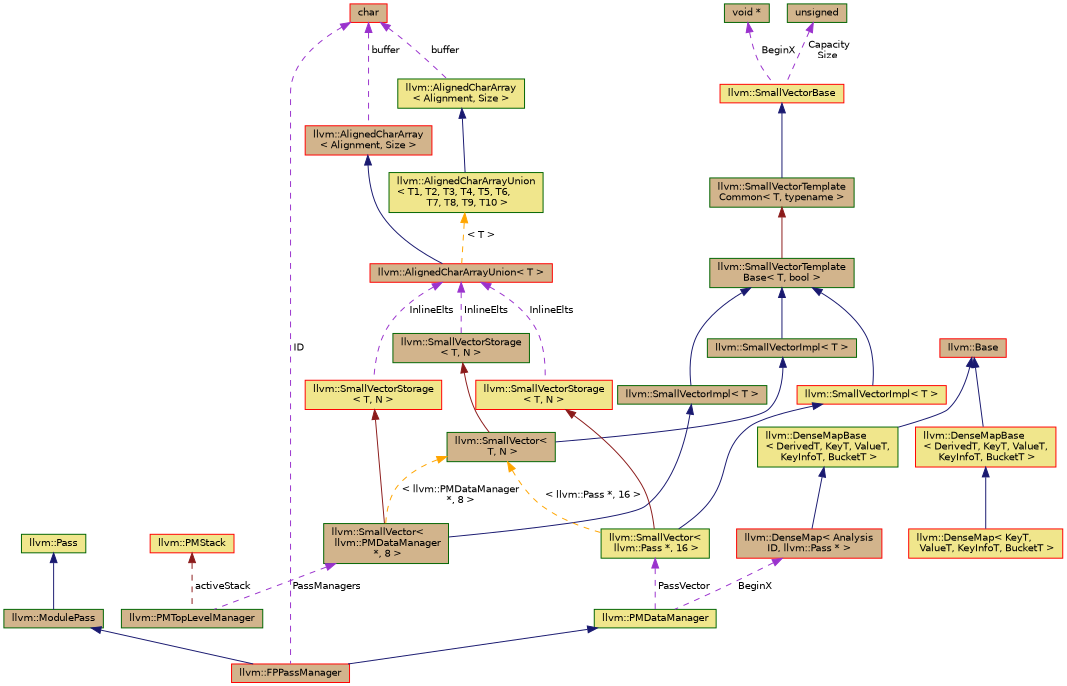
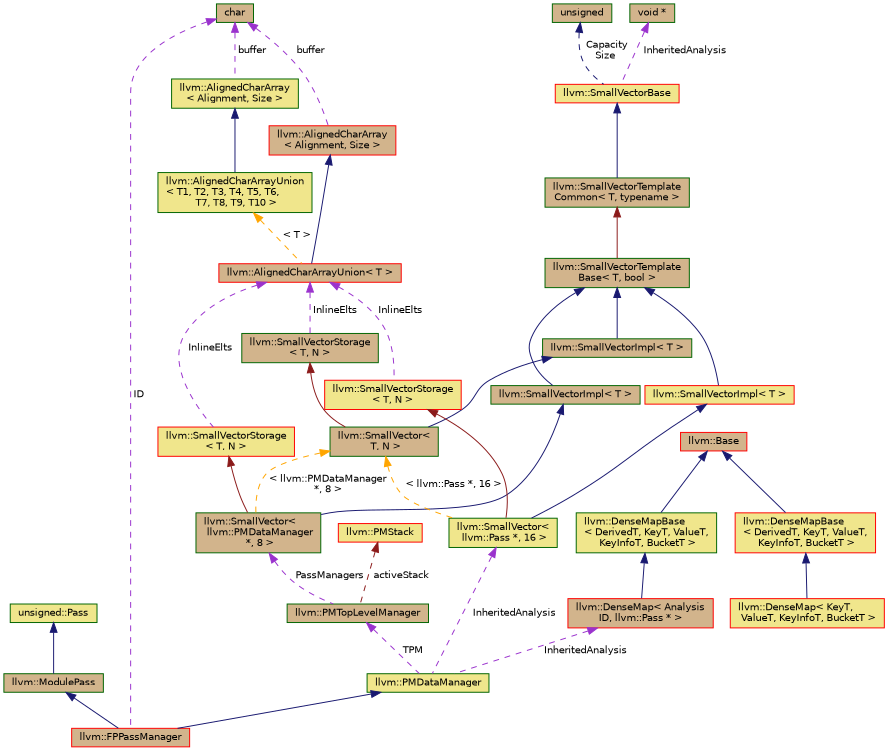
(369, 13) -> (235, 13)
(777, 51) -> (683, 51)
(798, 58) -> (583, 62)
(54, 544) -> (54, 613)
(683, 586) -> (513, 613)
(754, 586) -> (584, 651)
none -> (396, 652)
